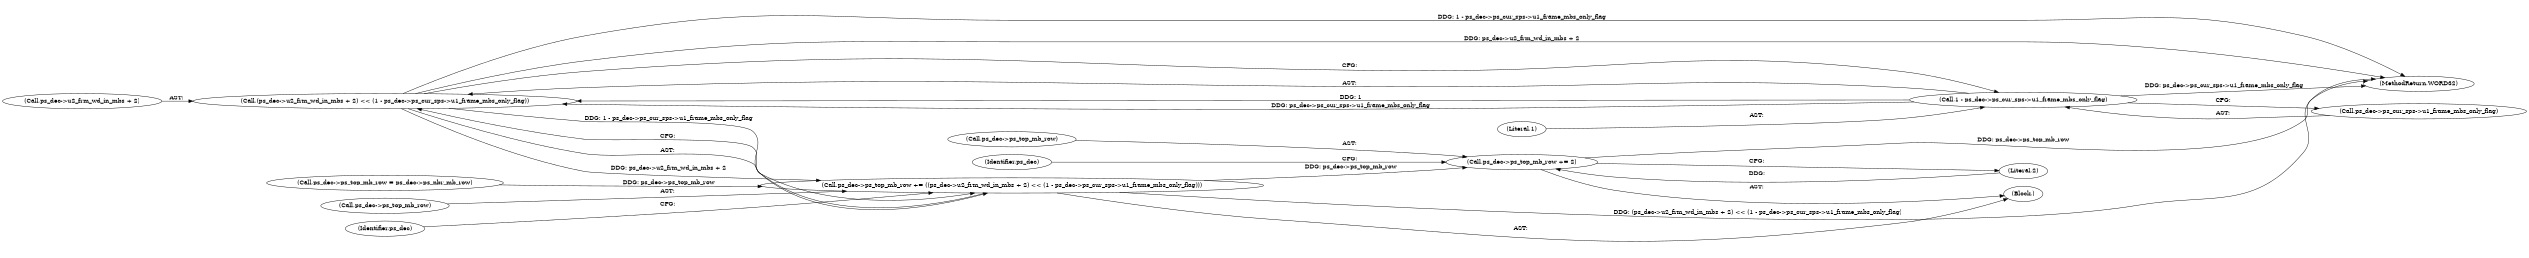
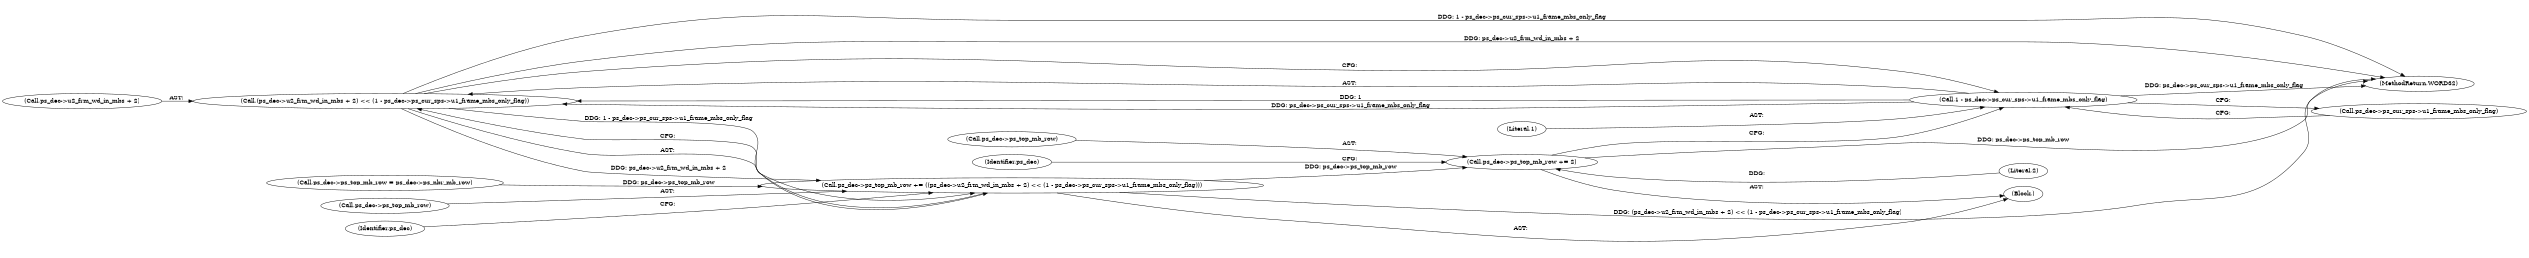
(2224, 113) -> (2224, 113)
(1796, 167) -> (1777, 142)
